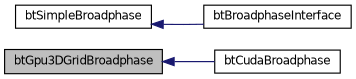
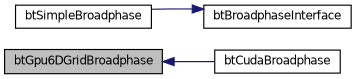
(184, 24) -> (172, 9)
(83, 62) -> (83, 62)
